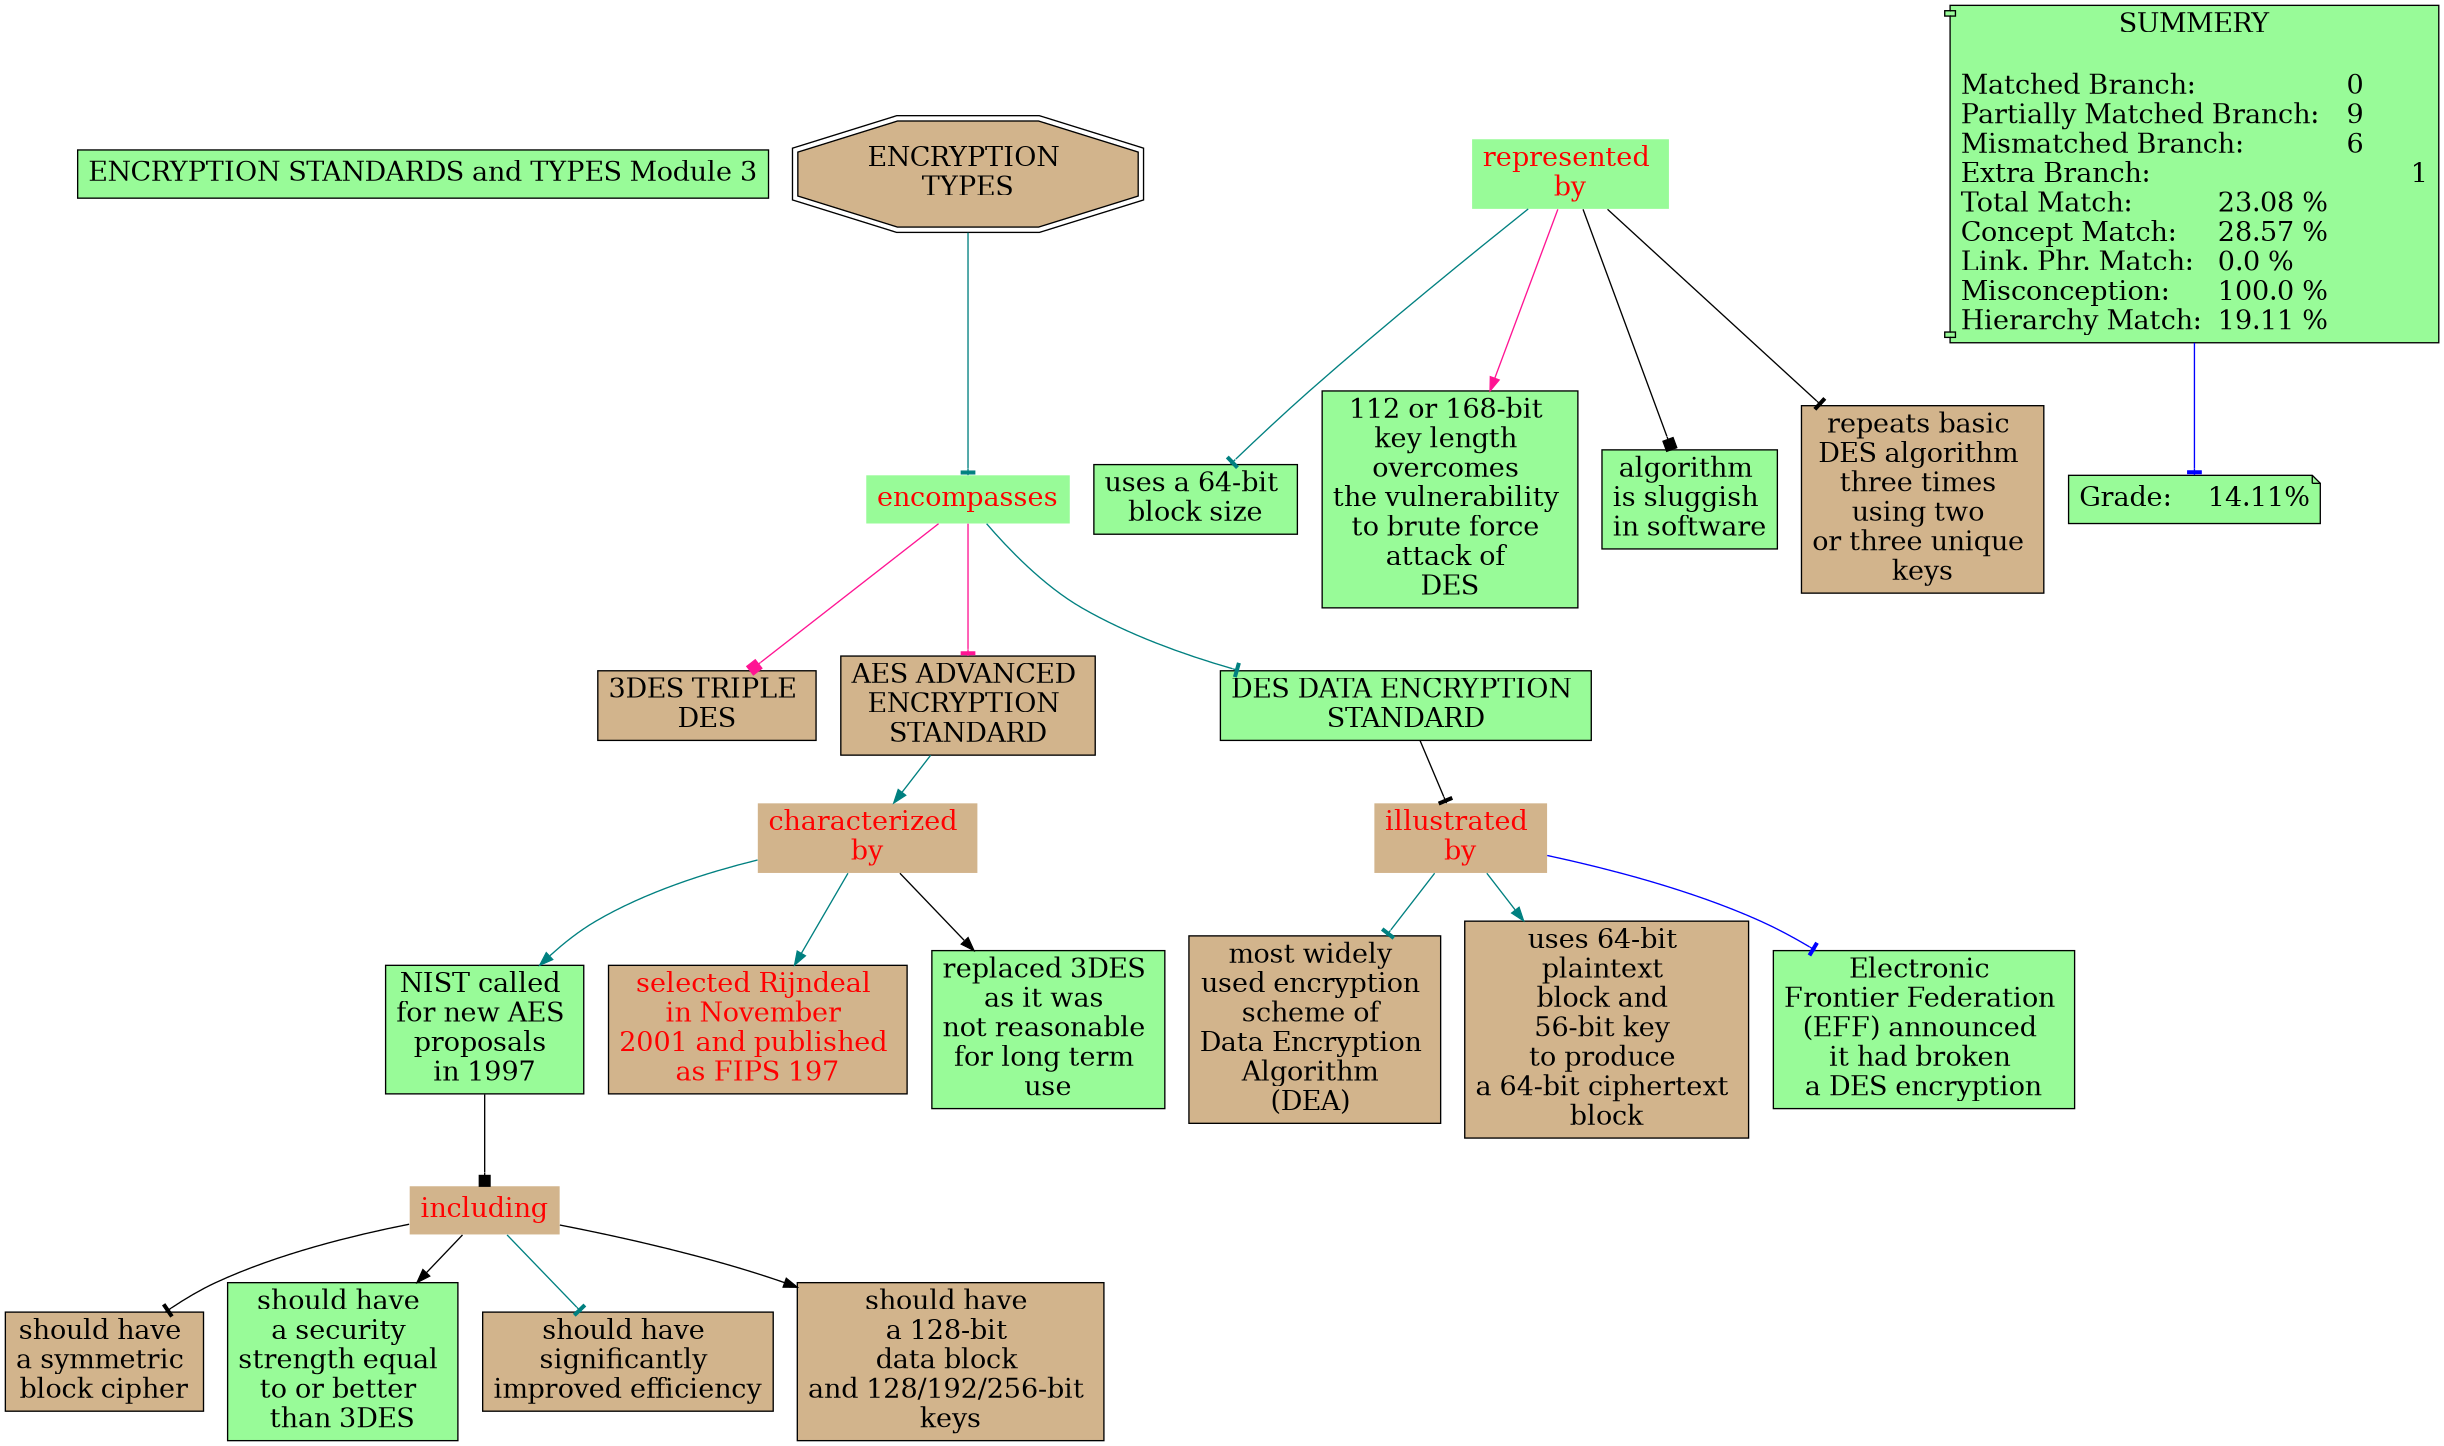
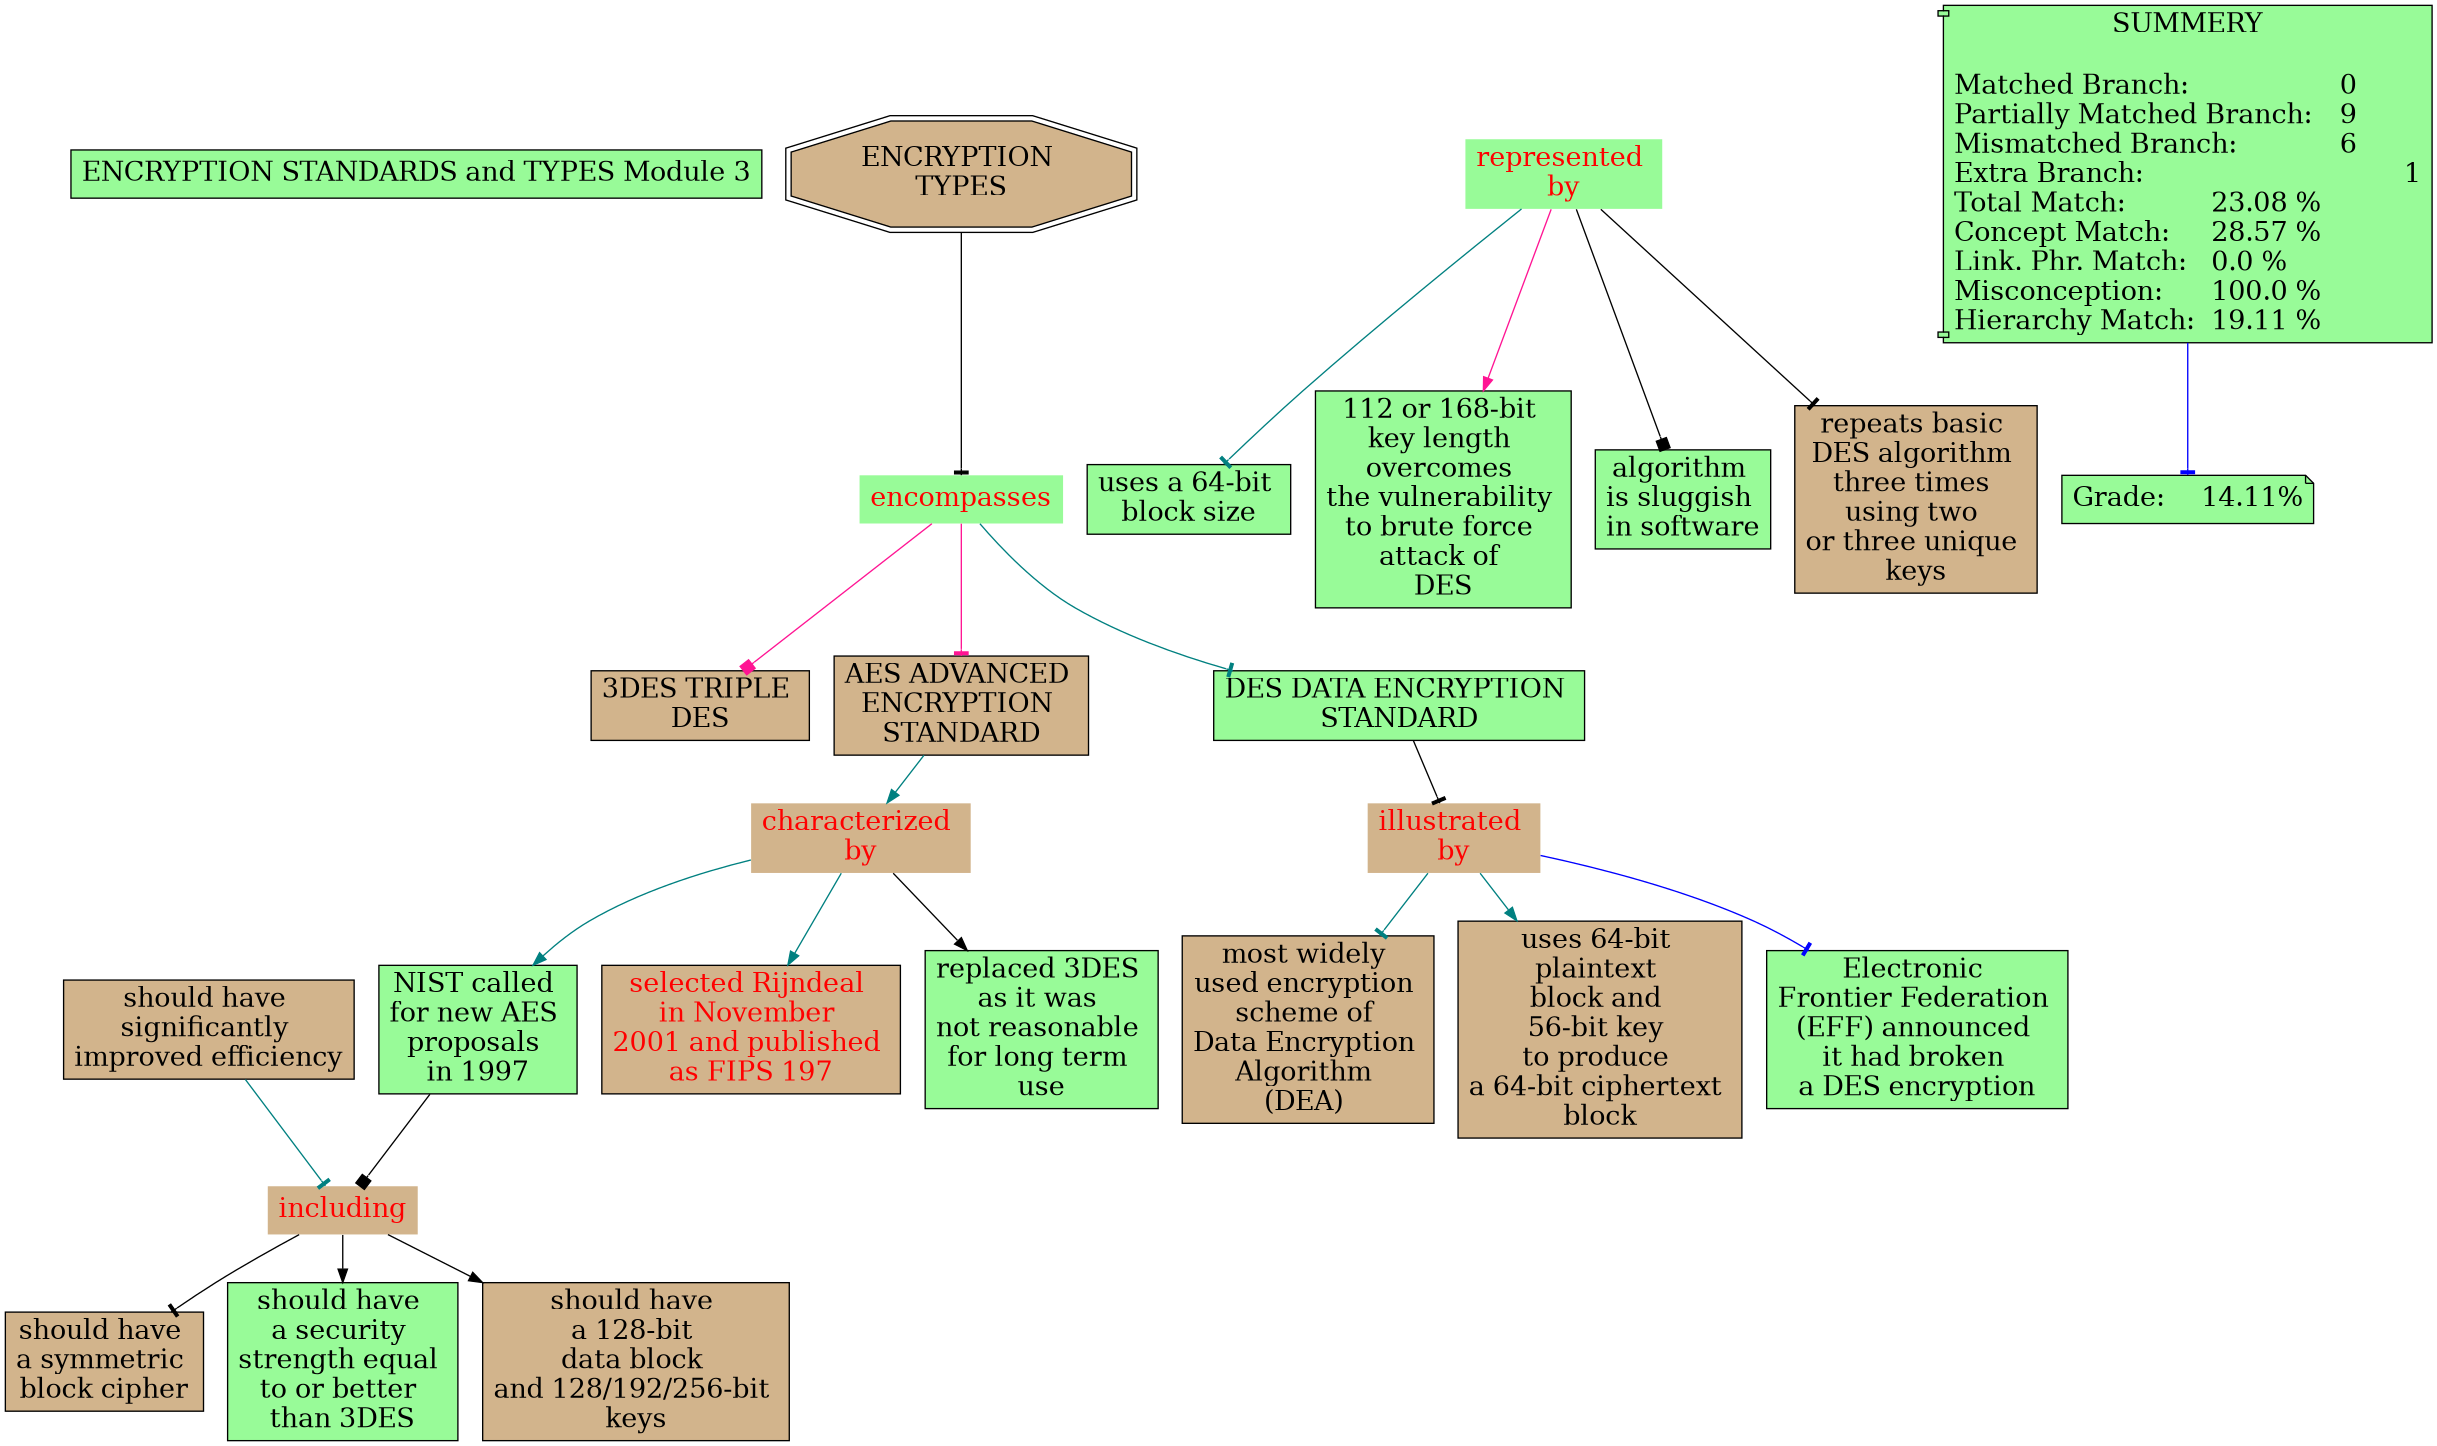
(968, 351) -> (961, 351)
(542, 1271) -> (283, 1130)
